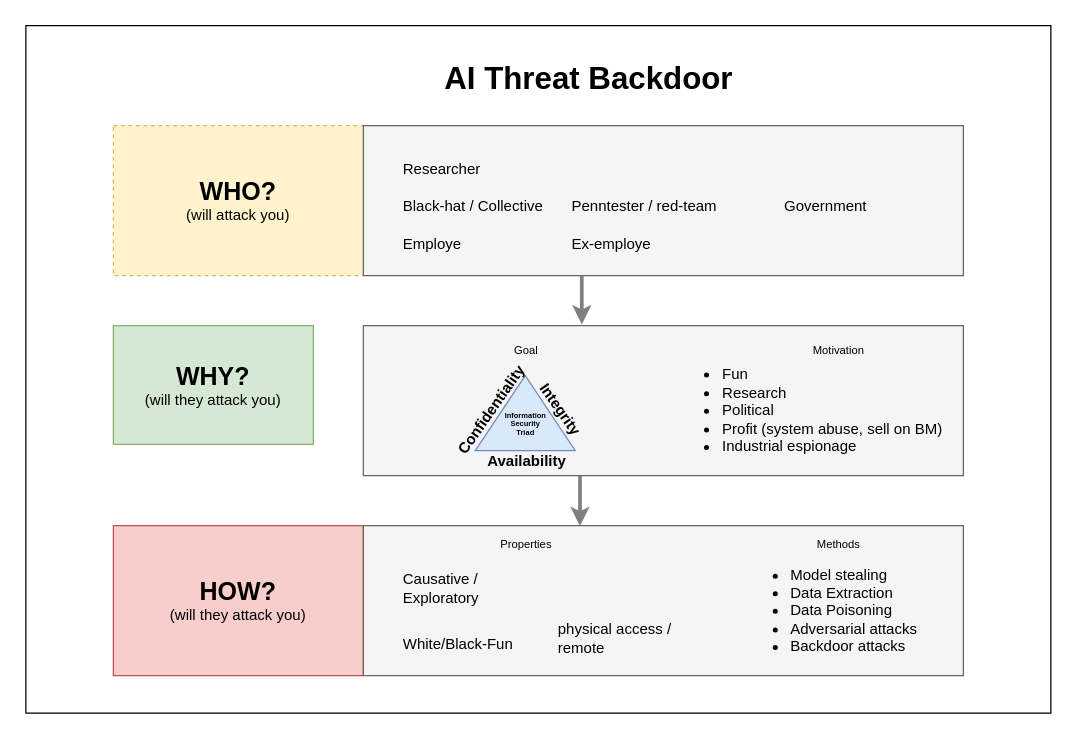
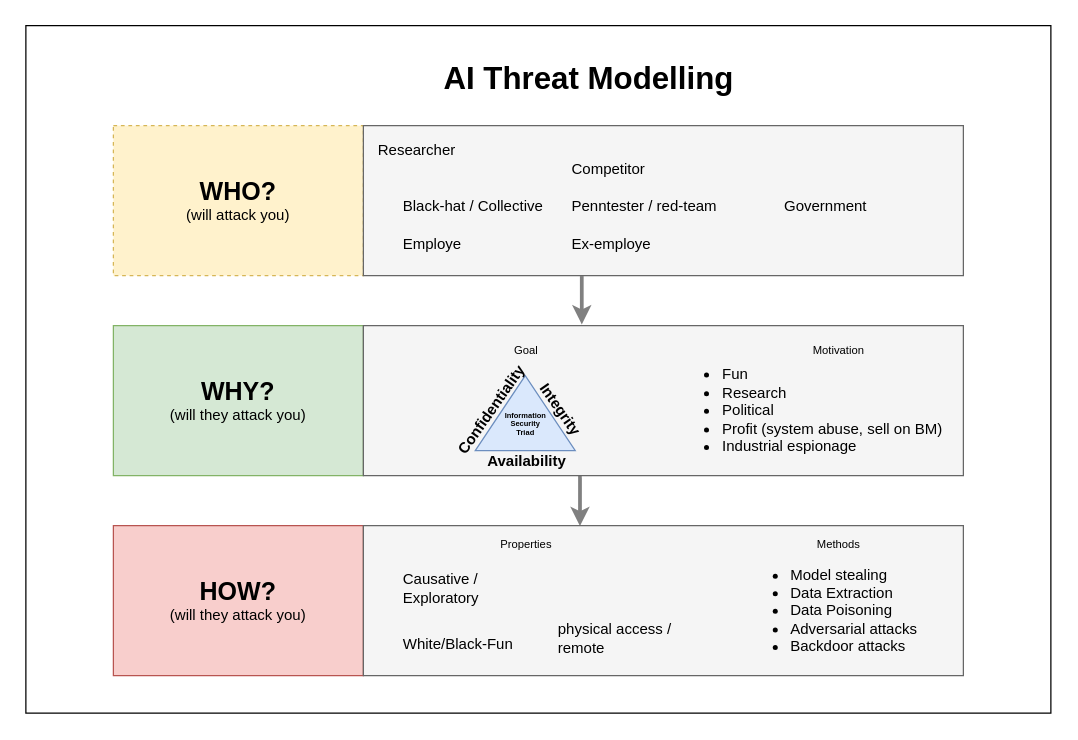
(589, 77) -> (589, 77)
(444, 169) -> (419, 151)
none -> (644, 169)
(213, 385) -> (238, 401)
